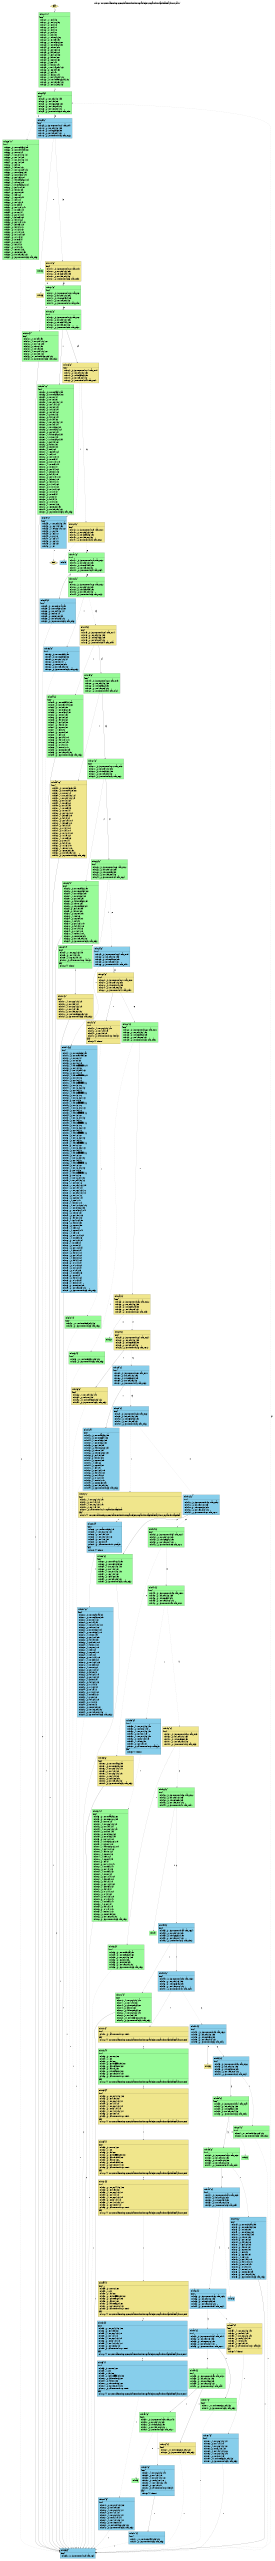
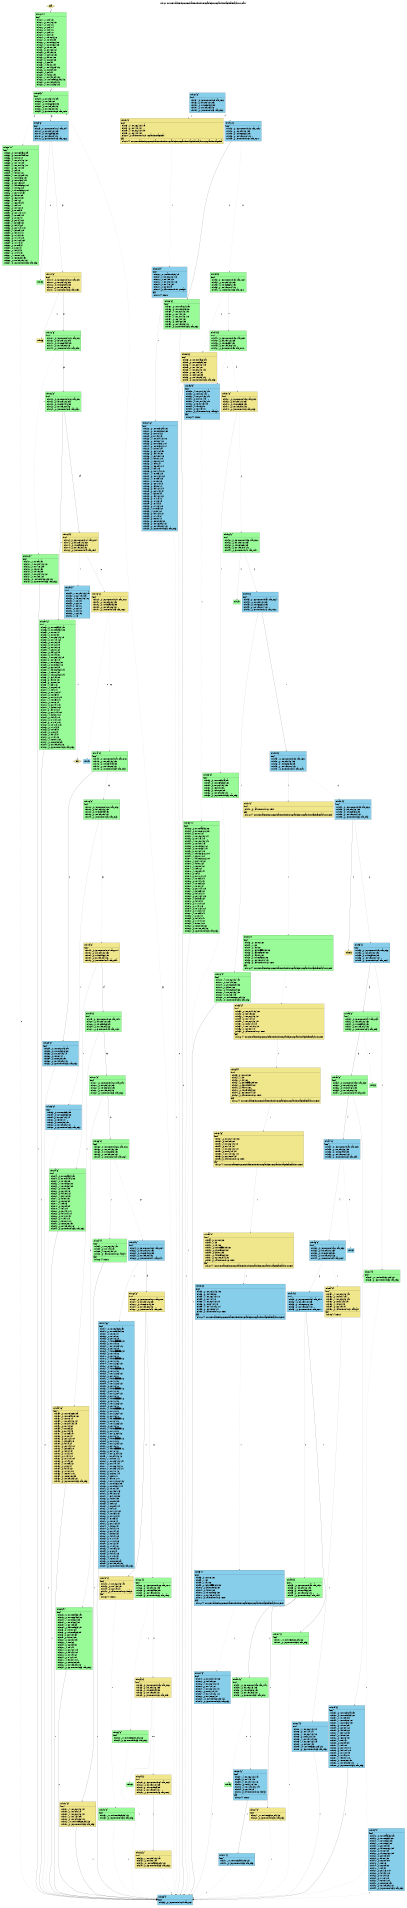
(131, 1376) -> none
